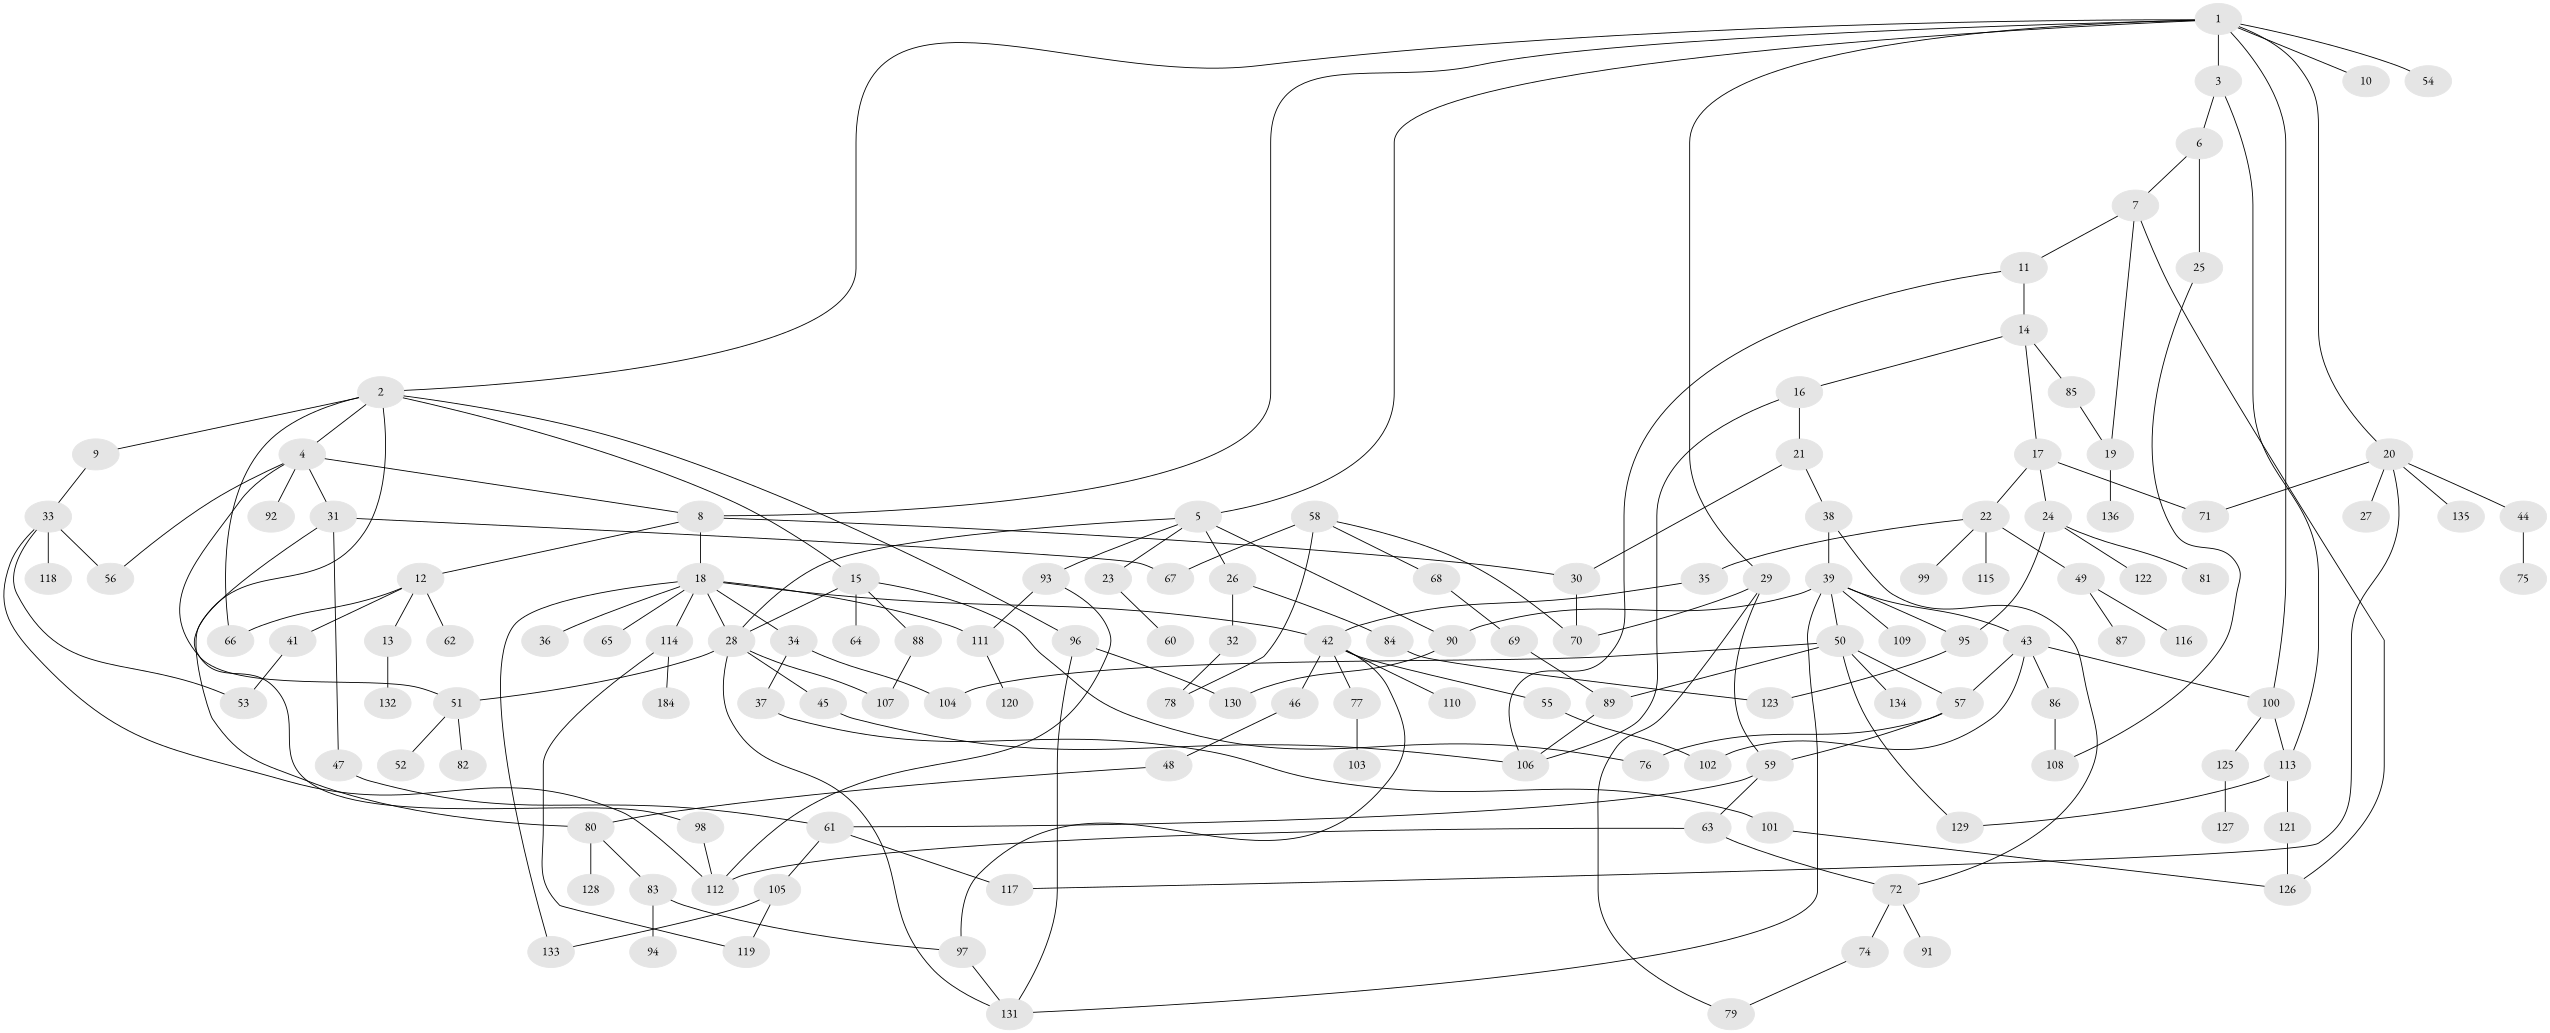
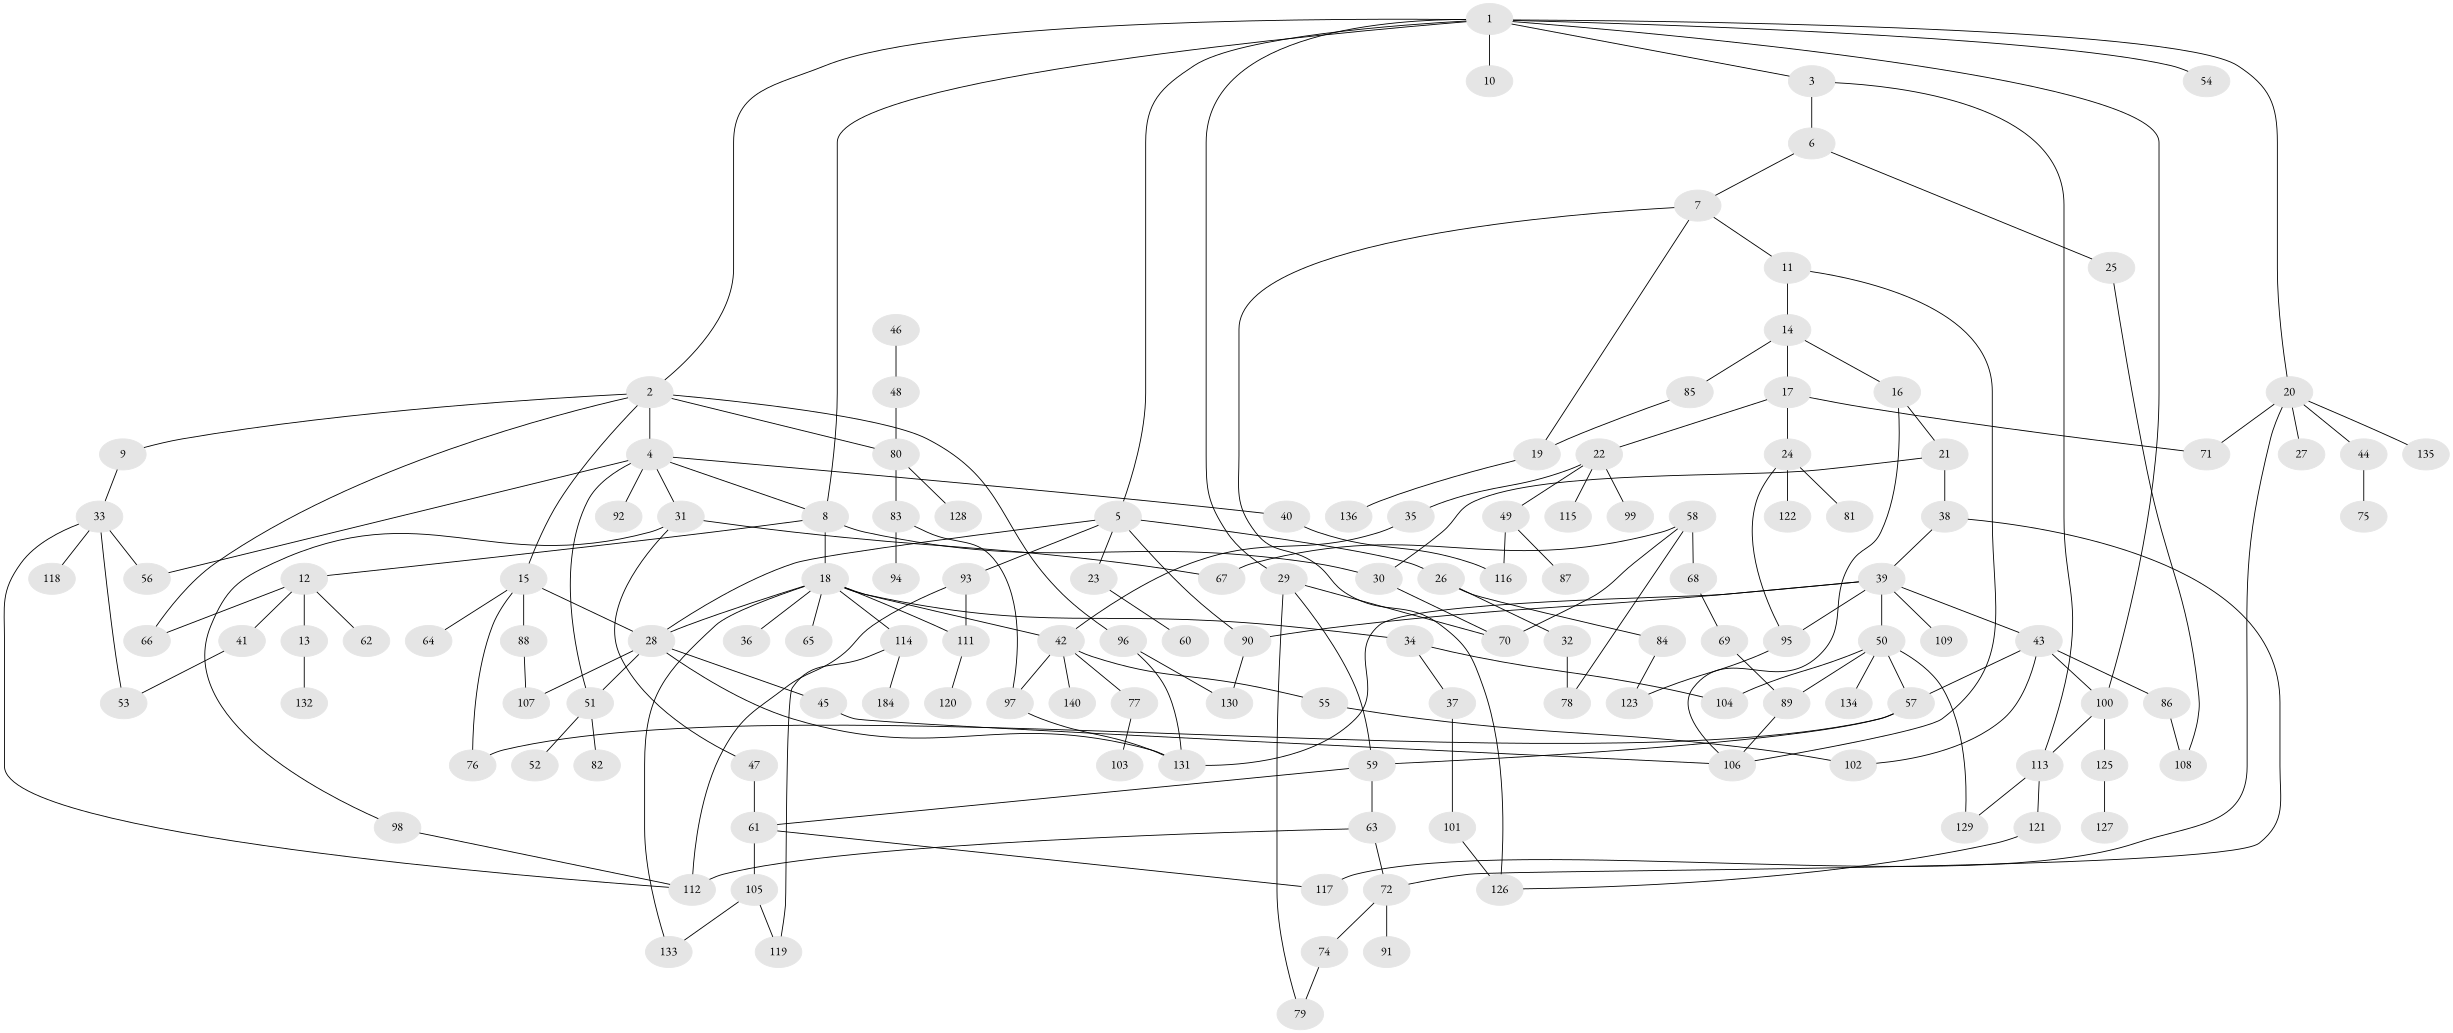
none -> (1287, 517)
(1312, 671) -> none
(1452, 703) -> (1072, 703)
